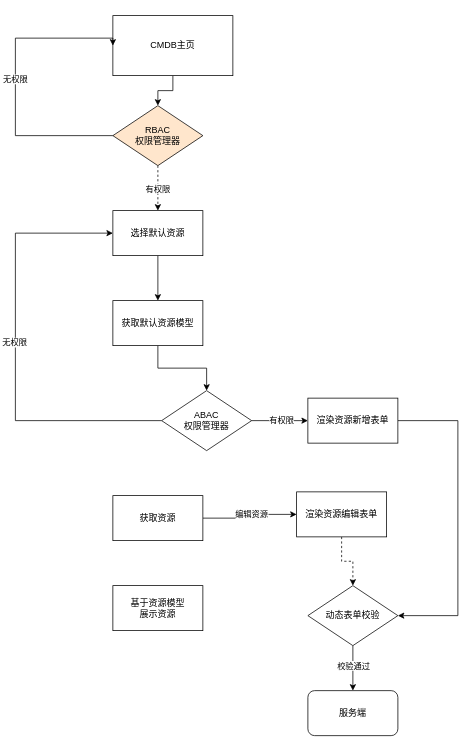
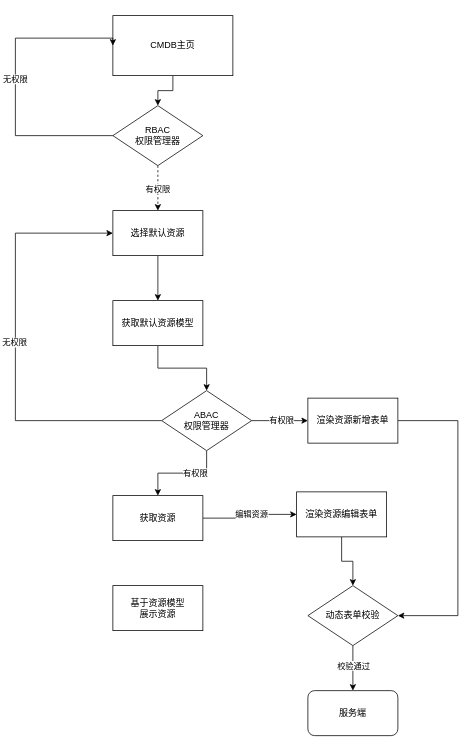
(158, 135) -> (158, 135)
none -> (206, 473)
(344, 561) -> (344, 561)
